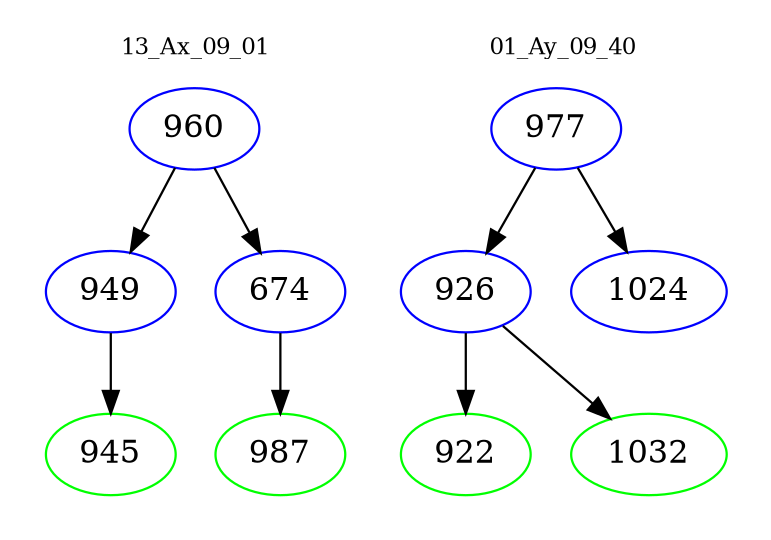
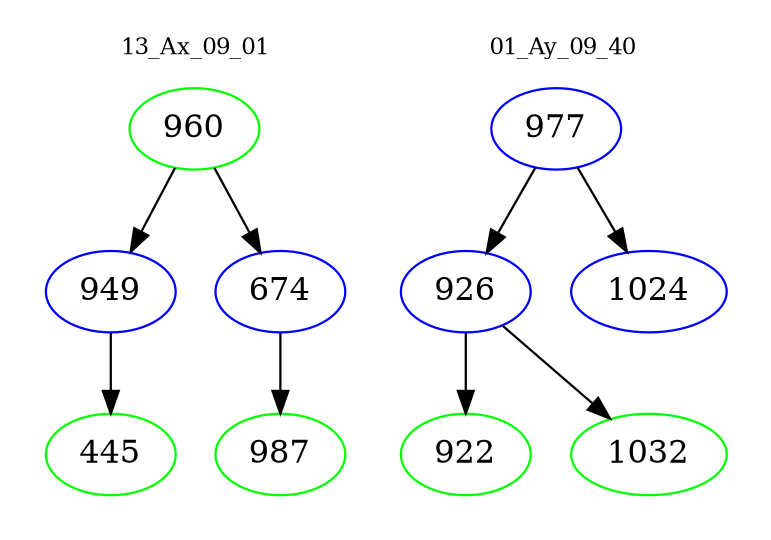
(194, 129) -> (194, 129)
(111, 454) -> (111, 454)
